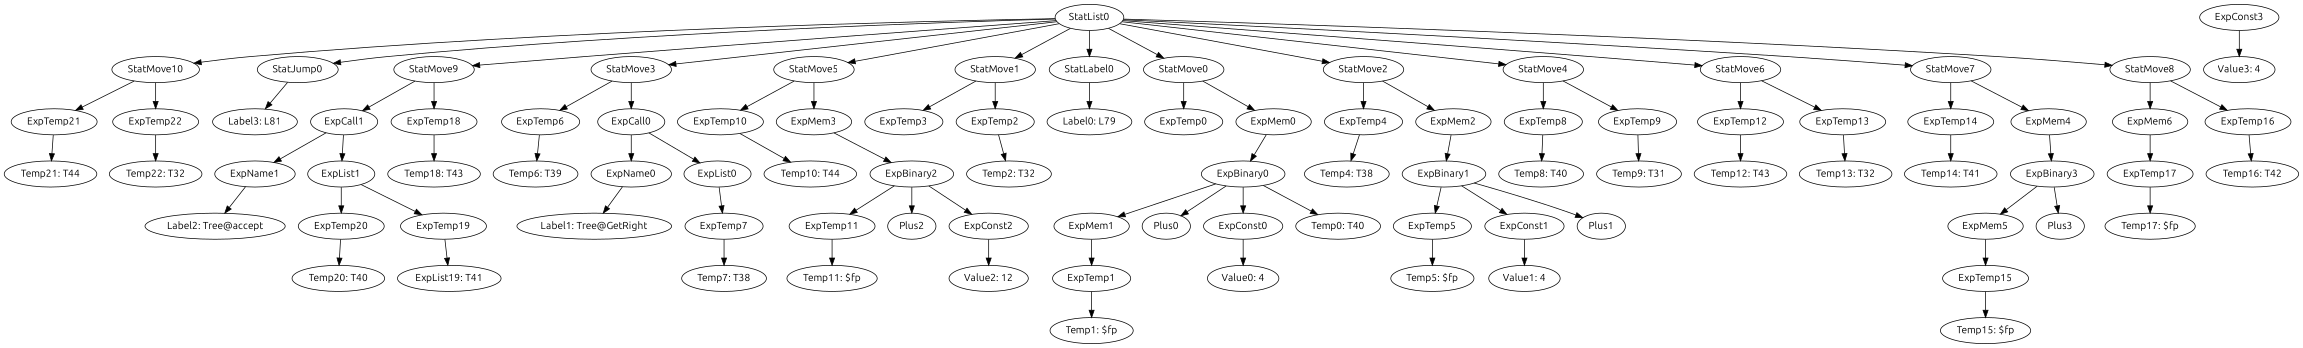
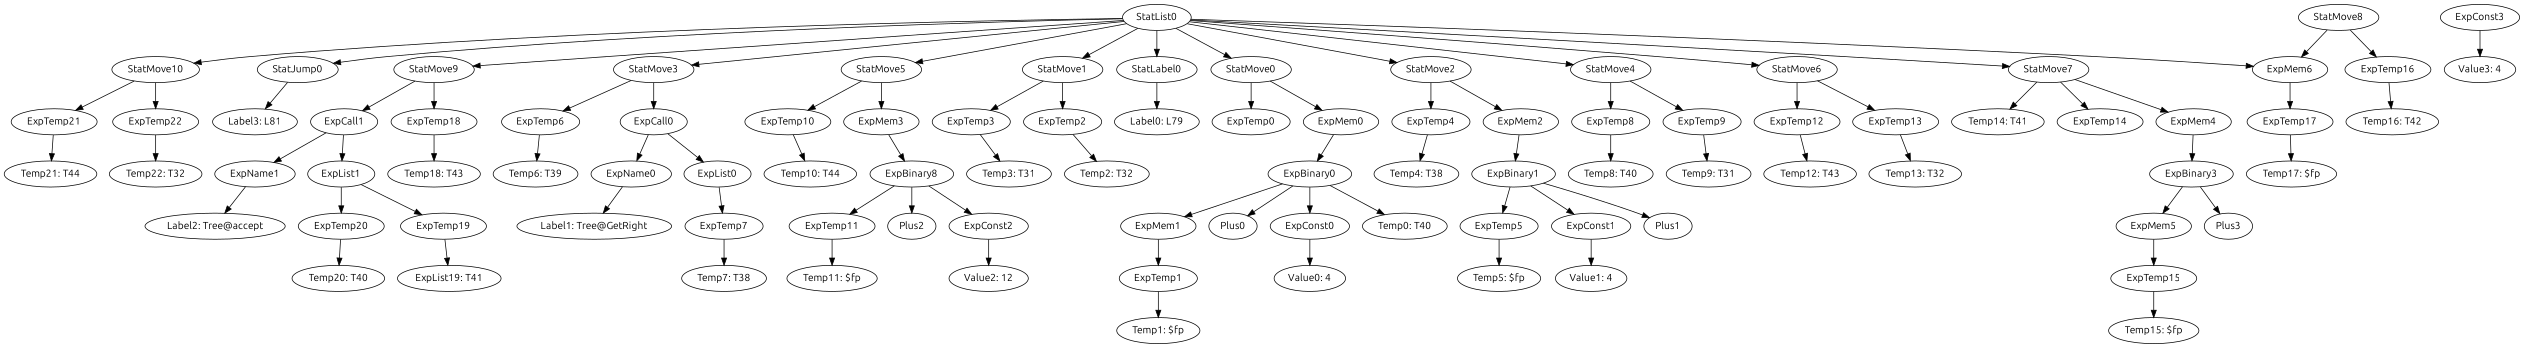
(1614, 37) -> (1719, 39)
(1951, 144) -> (2026, 93)
(912, 174) -> (912, 174)
none -> (1009, 174)
